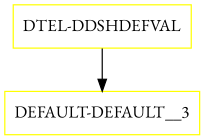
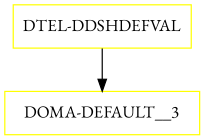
(102, 113) -> (102, 113)
